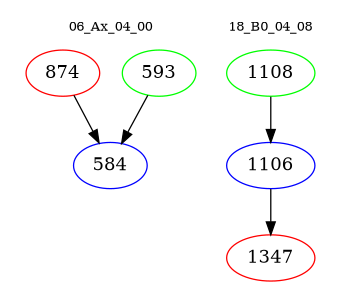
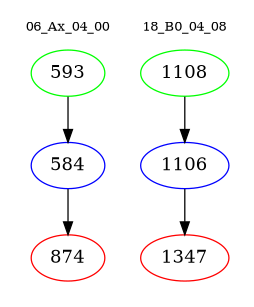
(83, 113) -> (68, 205)
